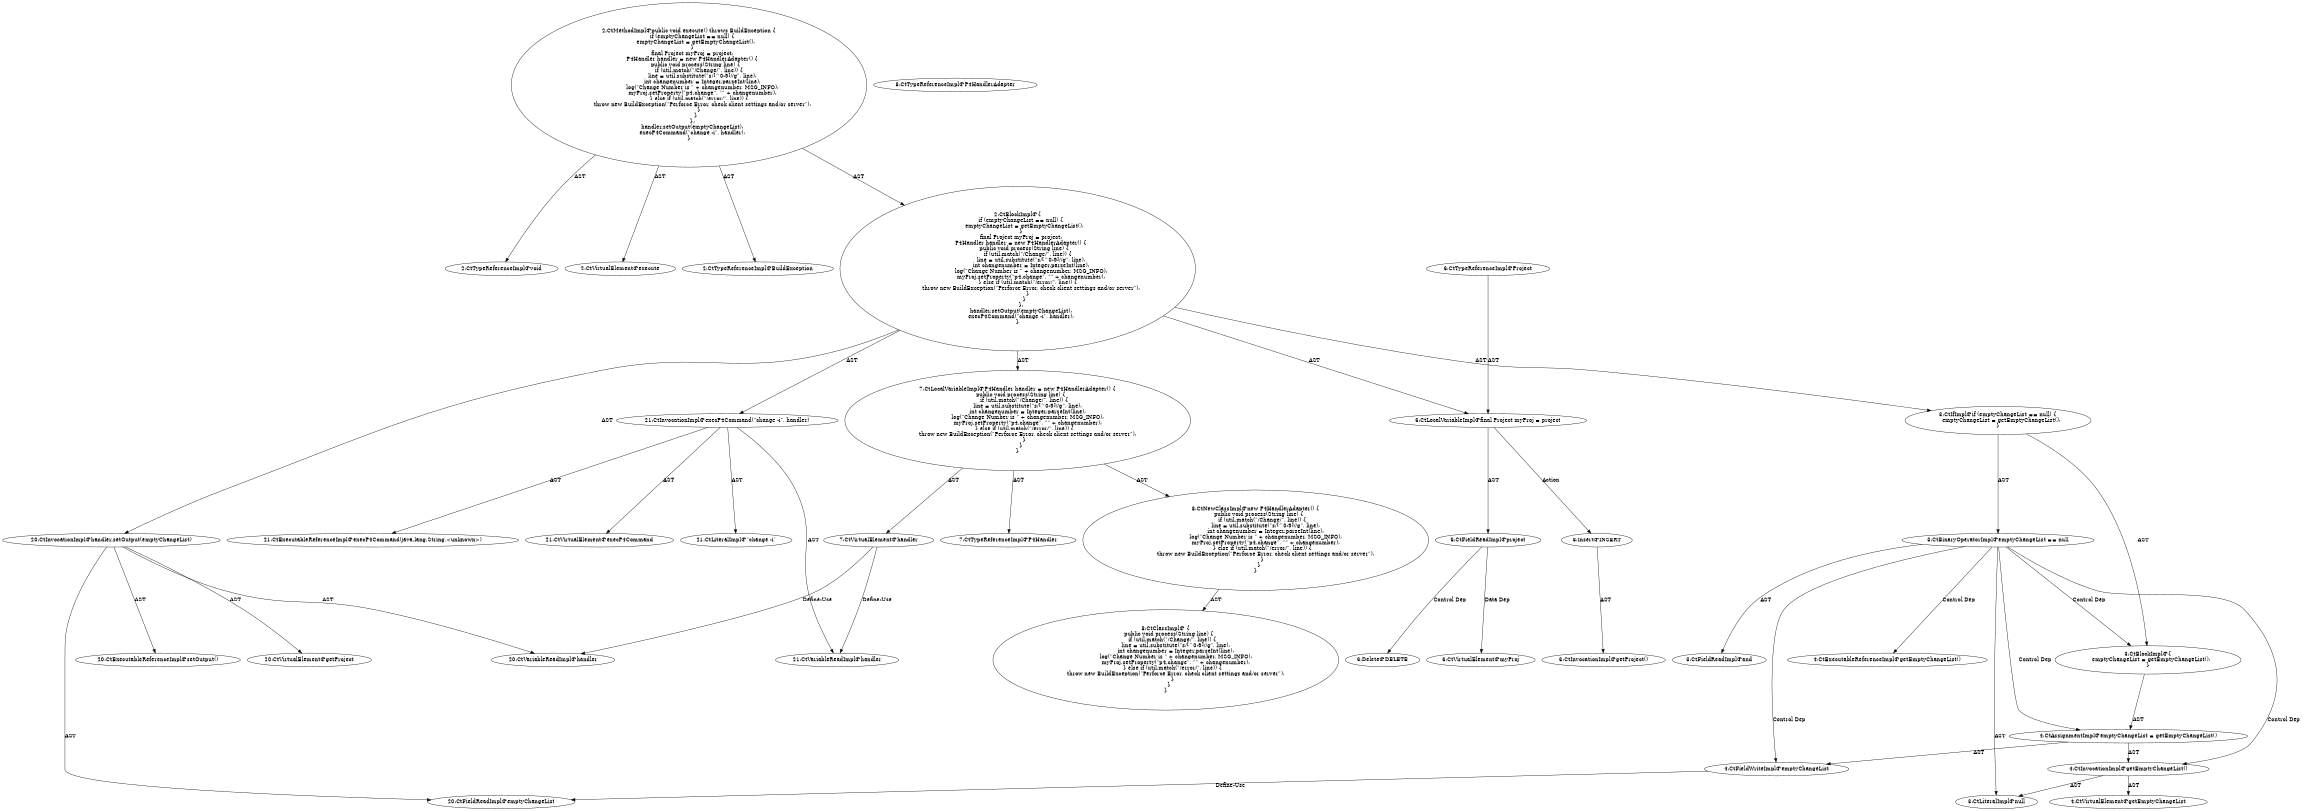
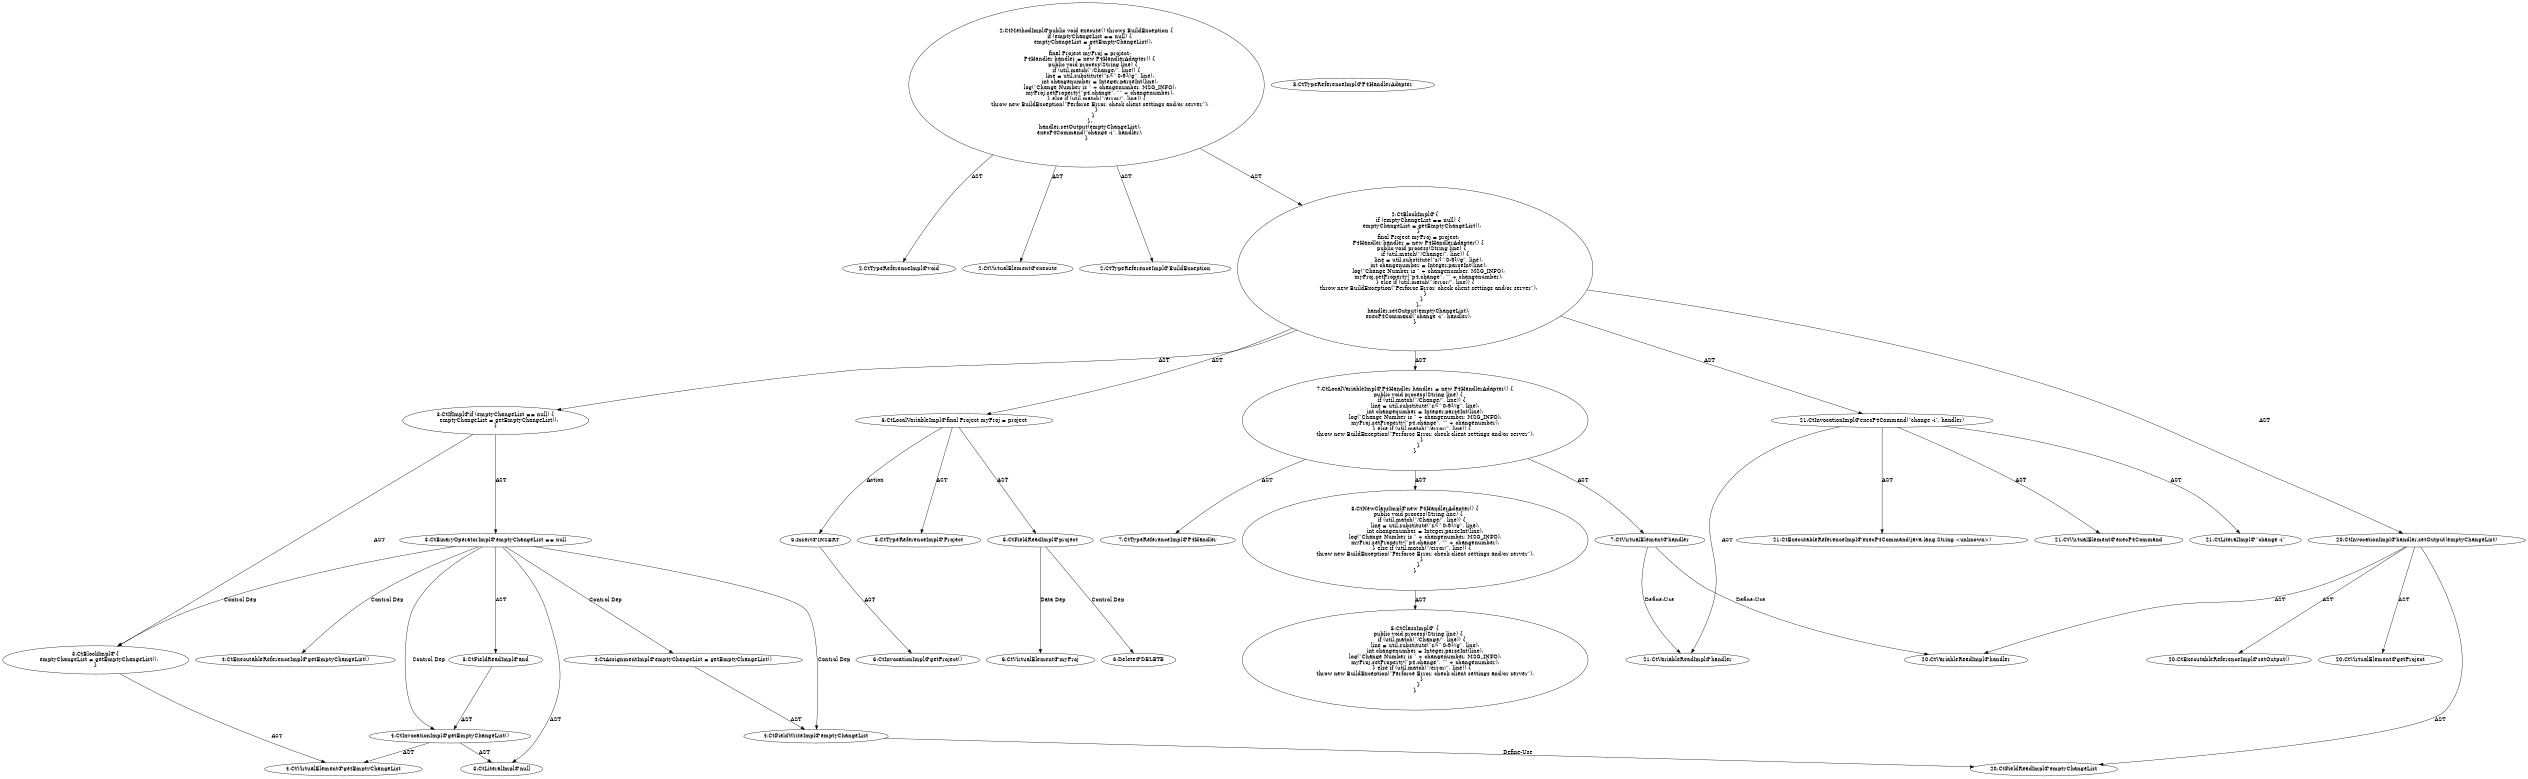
(1488, 343) -> (937, 479)
(2138, 700) -> (219, 722)
(2128, 751) -> (474, 696)
